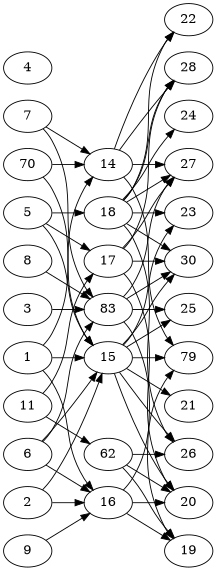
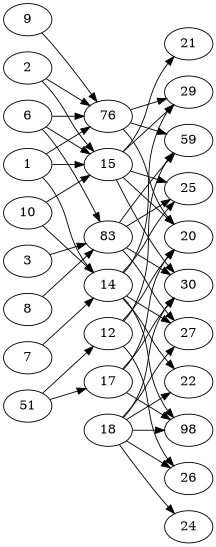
(28, 68) -> none
(189, 68) -> (189, 430)
(28, 165) -> (28, 213)
(68, 204) -> none
(28, 213) -> none
(189, 213) -> none
(146, 217) -> none
none -> (154, 228)
(189, 358) -> (189, 92)
(142, 402) -> none
(28, 406) -> (28, 406)
(108, 454) -> (108, 334)
(108, 503) -> (108, 116)
(189, 551) -> (189, 140)
